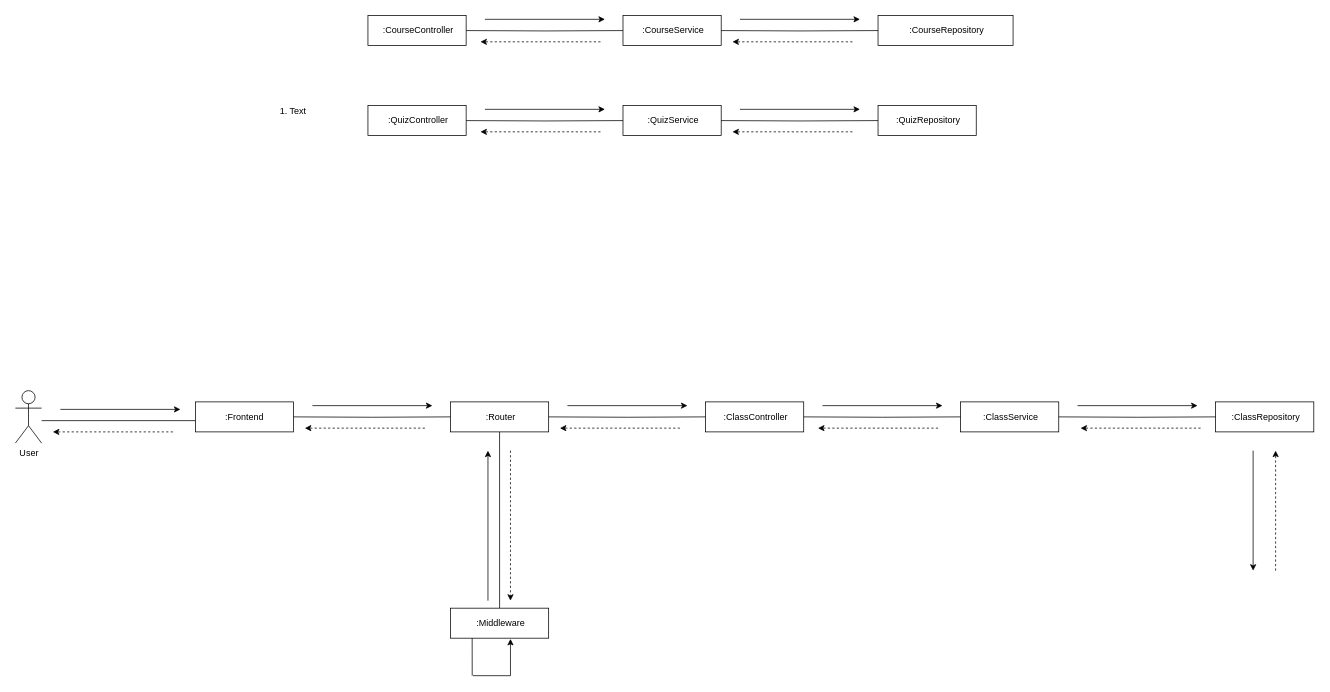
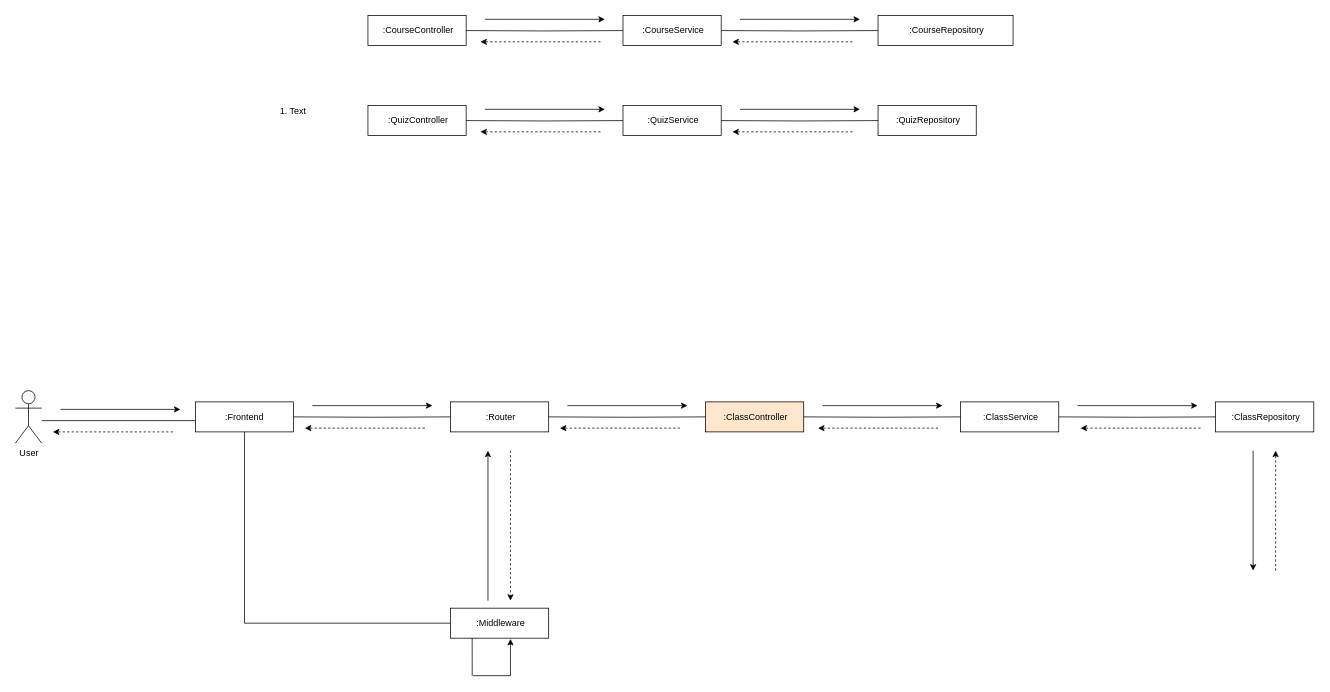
(754, 417) -> (754, 417)
(500, 520) -> (252, 623)
